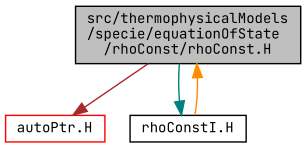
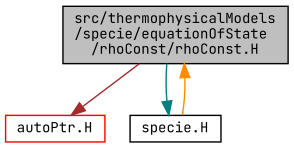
(188, 129) -> (176, 129)
